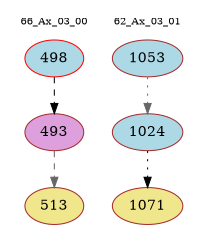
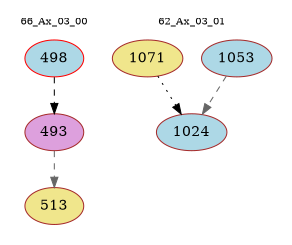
(148, 90) -> (217, 91)
(148, 164) -> (167, 91)
